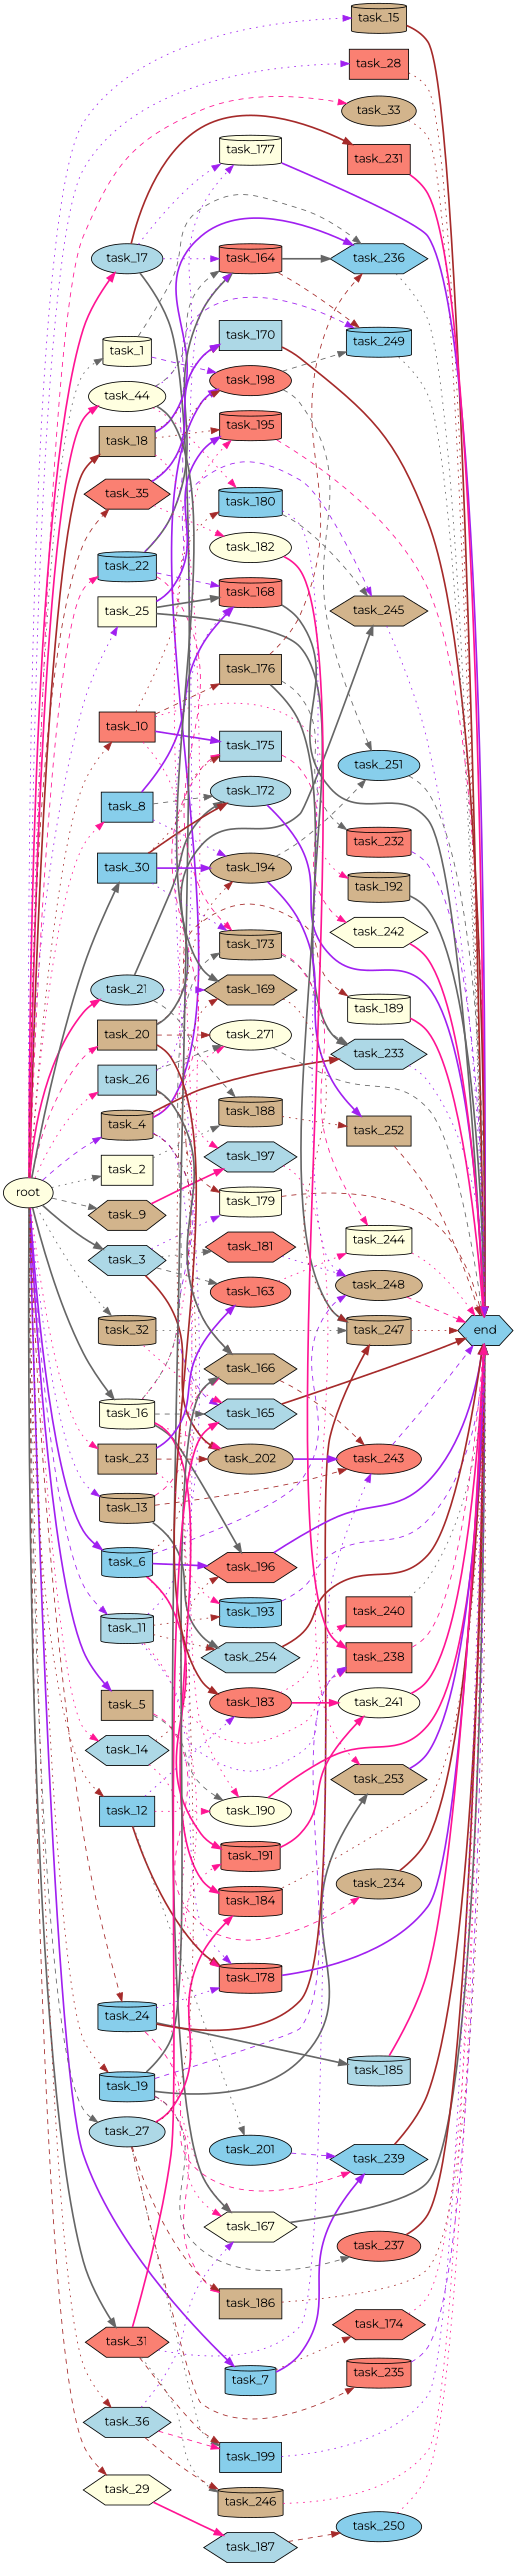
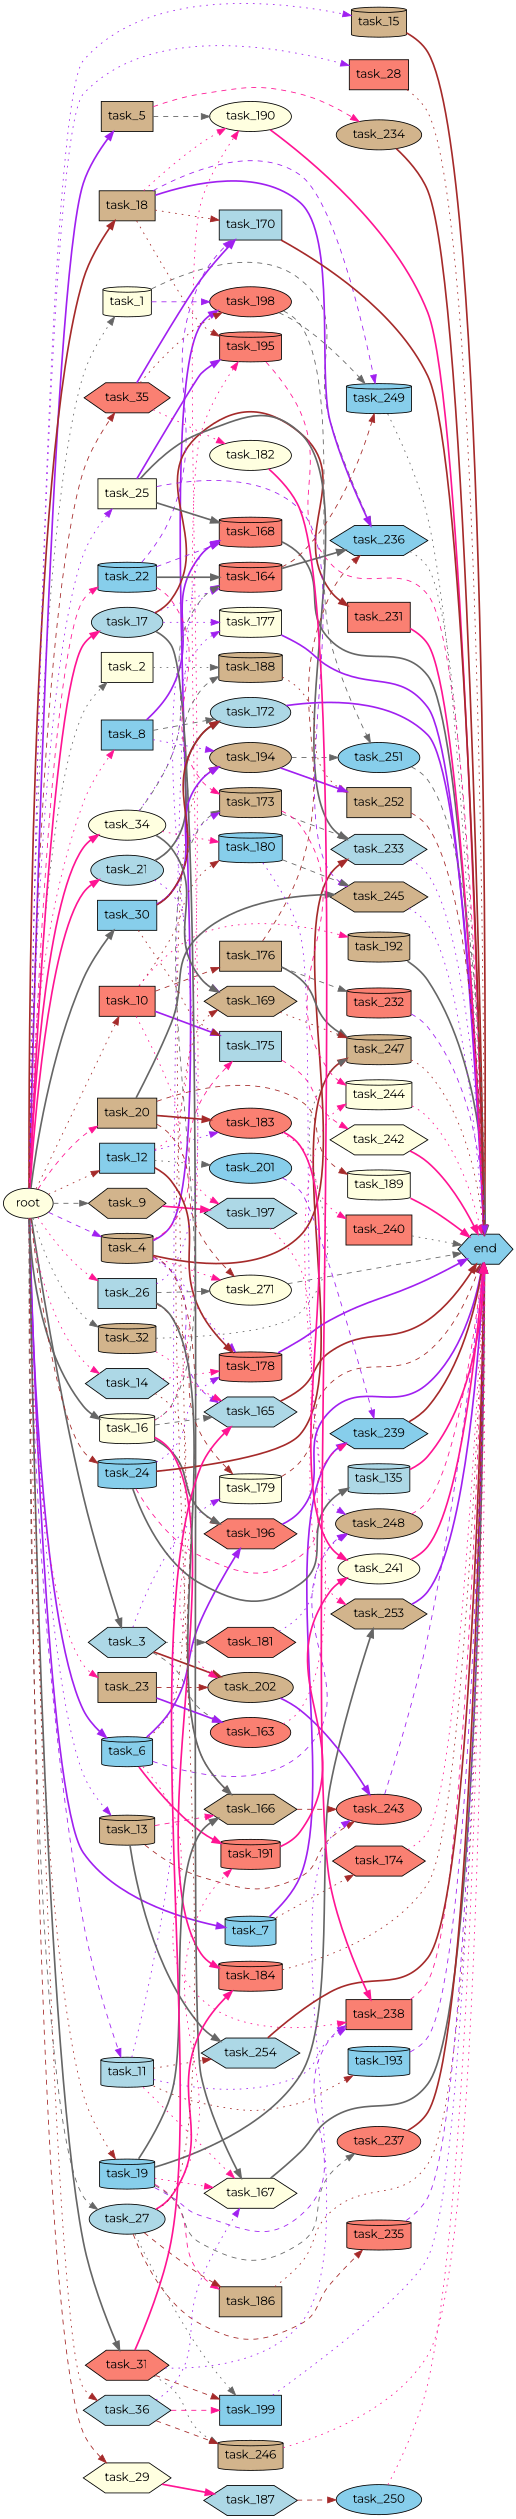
(379, 111) -> none
(127, 396) -> (127, 825)
(185, 1536) -> none
(379, 2071) -> (379, 1479)
